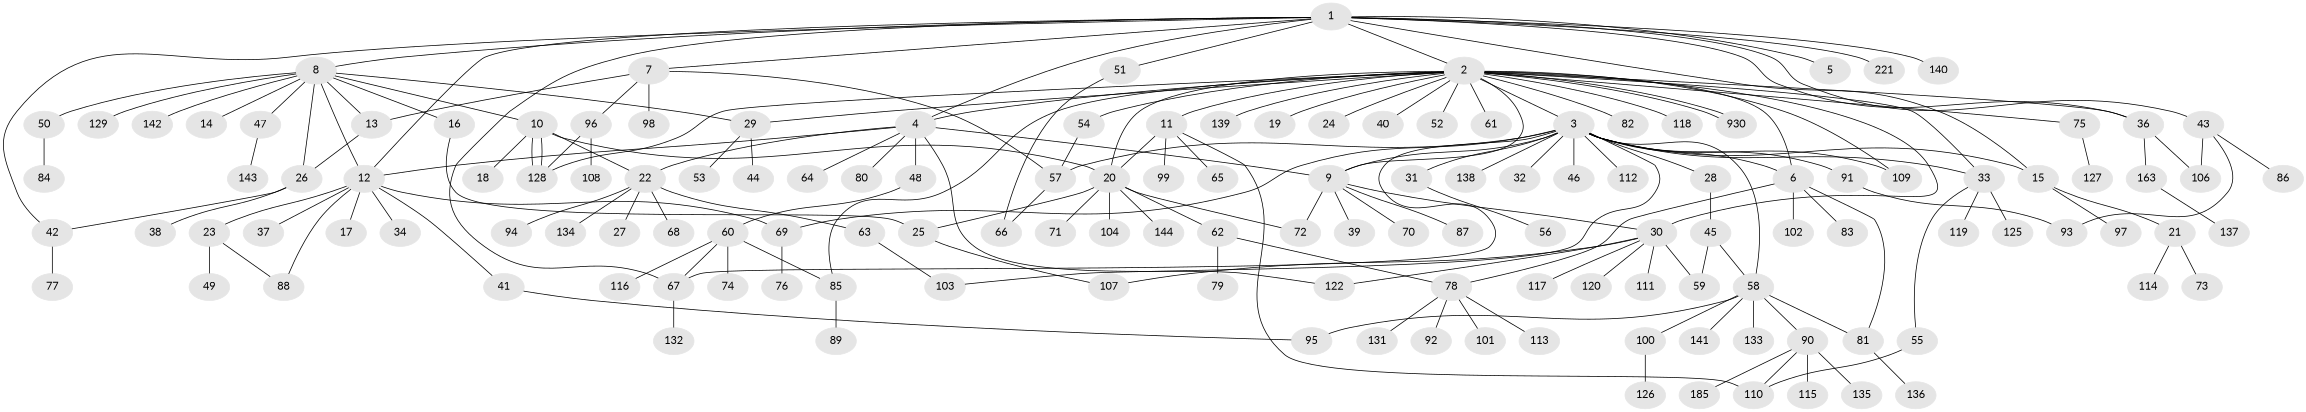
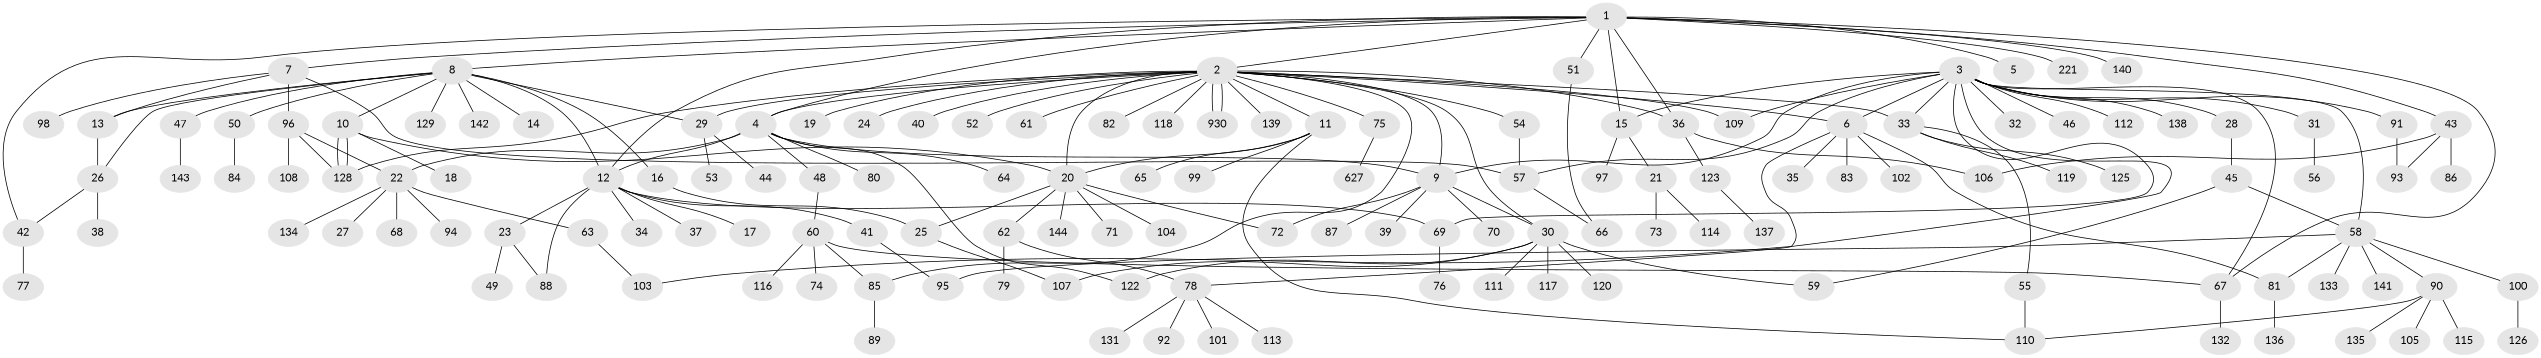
(1519, 98) -> none
(583, 148) -> (343, 152)
none -> (1793, 179)
(2092, 179) -> (1354, 179)
(2146, 179) -> (1710, 179)
(1699, 395) -> (2410, 341)
